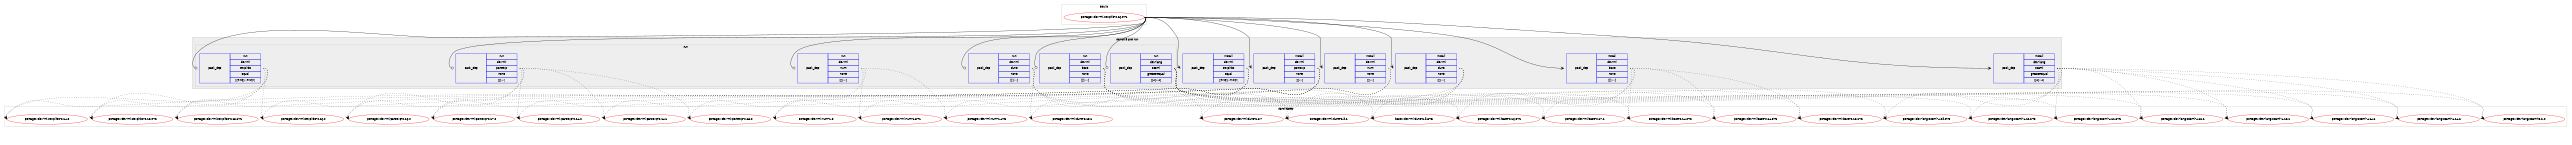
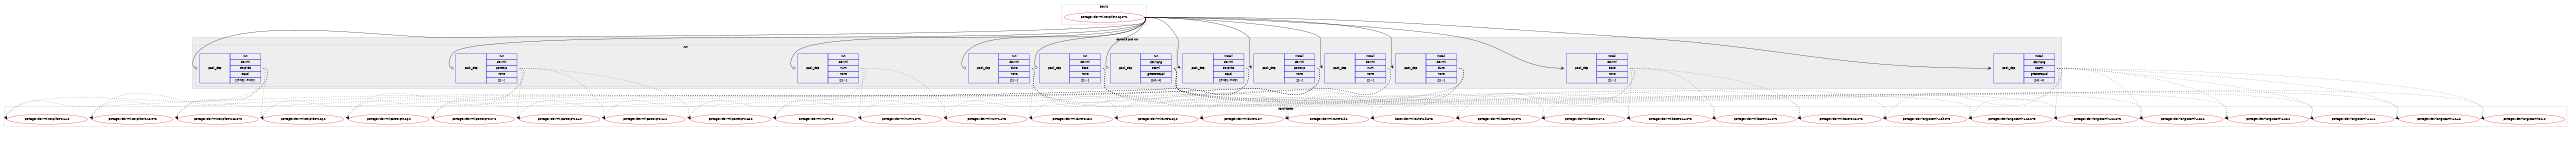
none -> (1158, 119)
